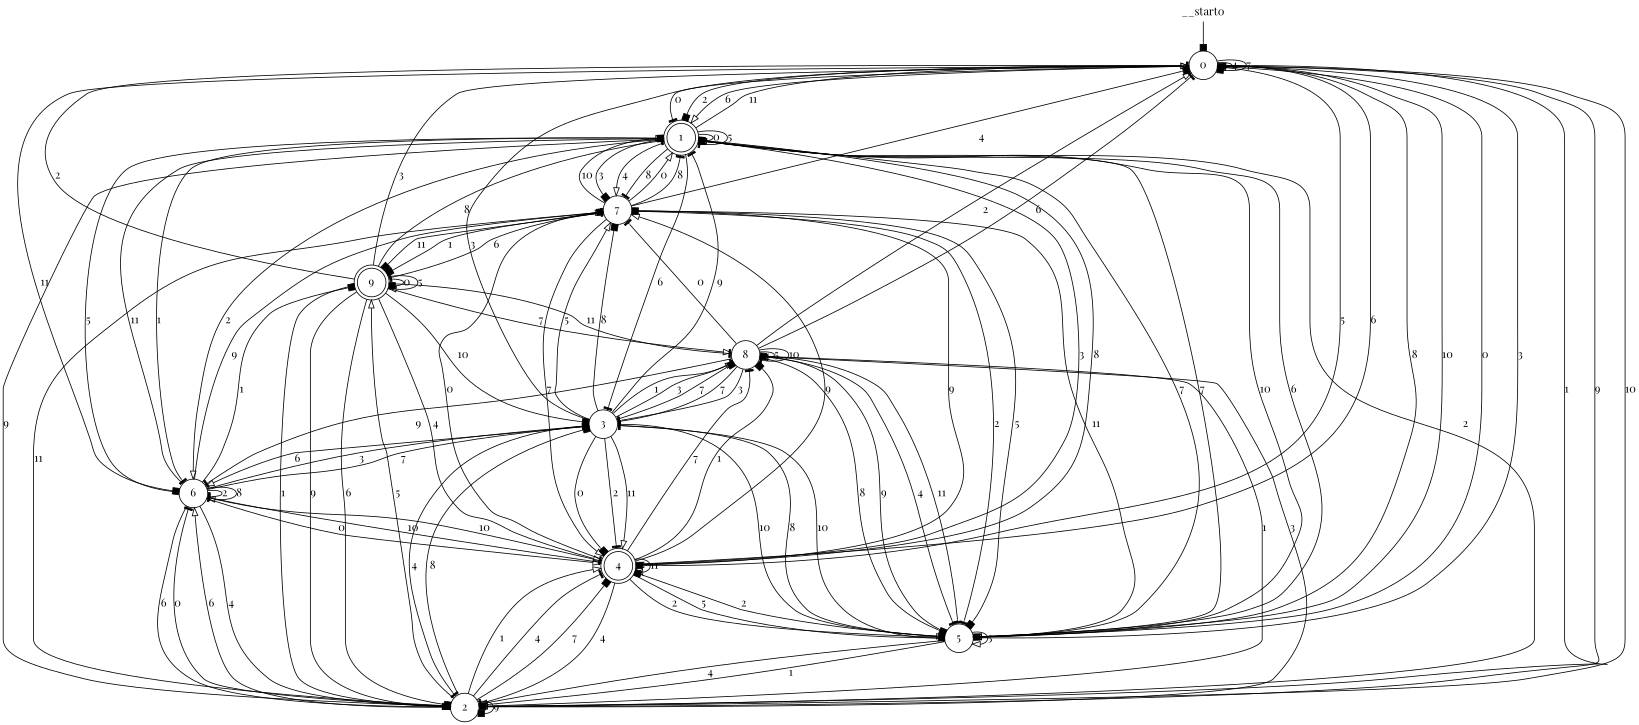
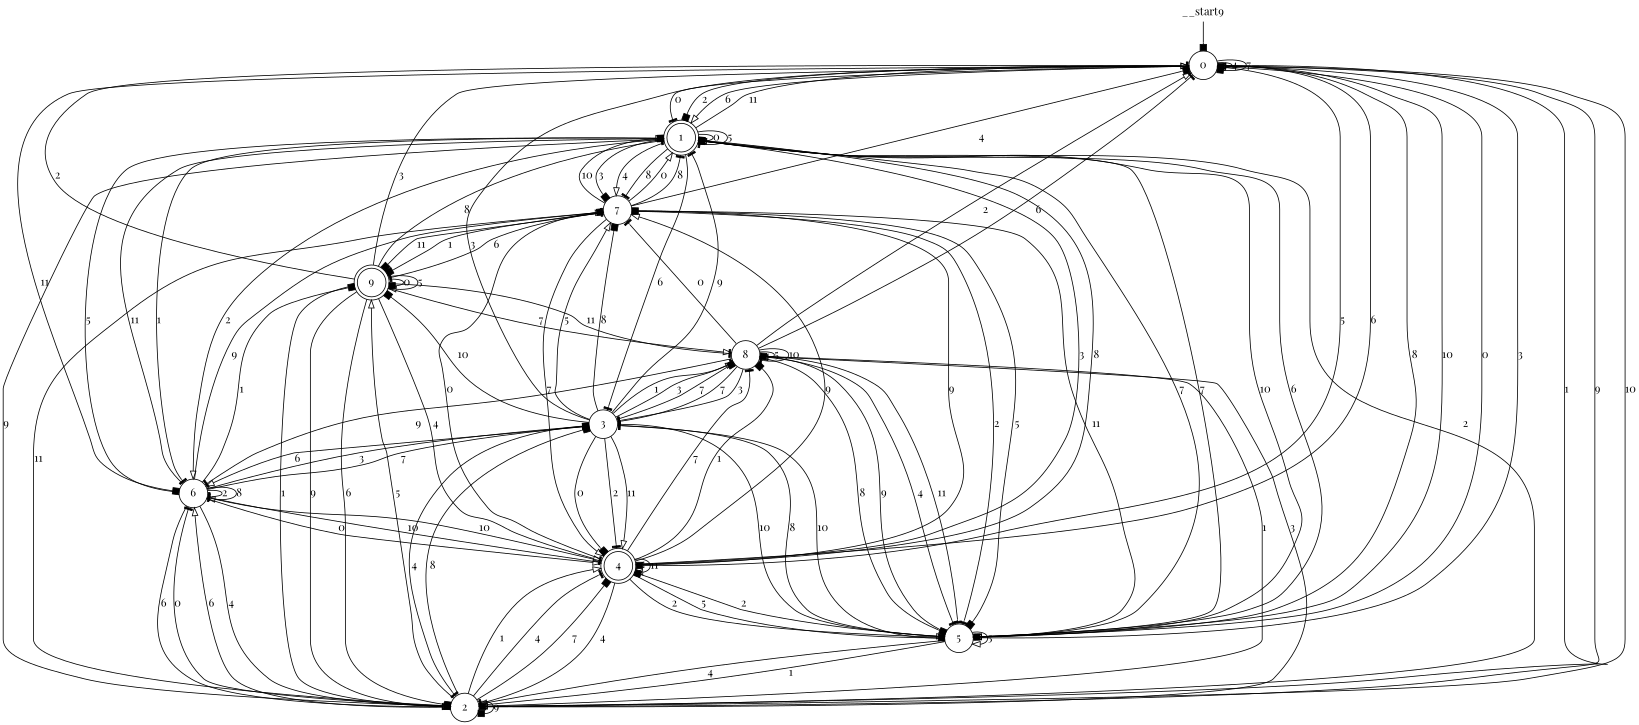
(1203, 12) -> (1203, 12)
(469, 380) -> (475, 385)
